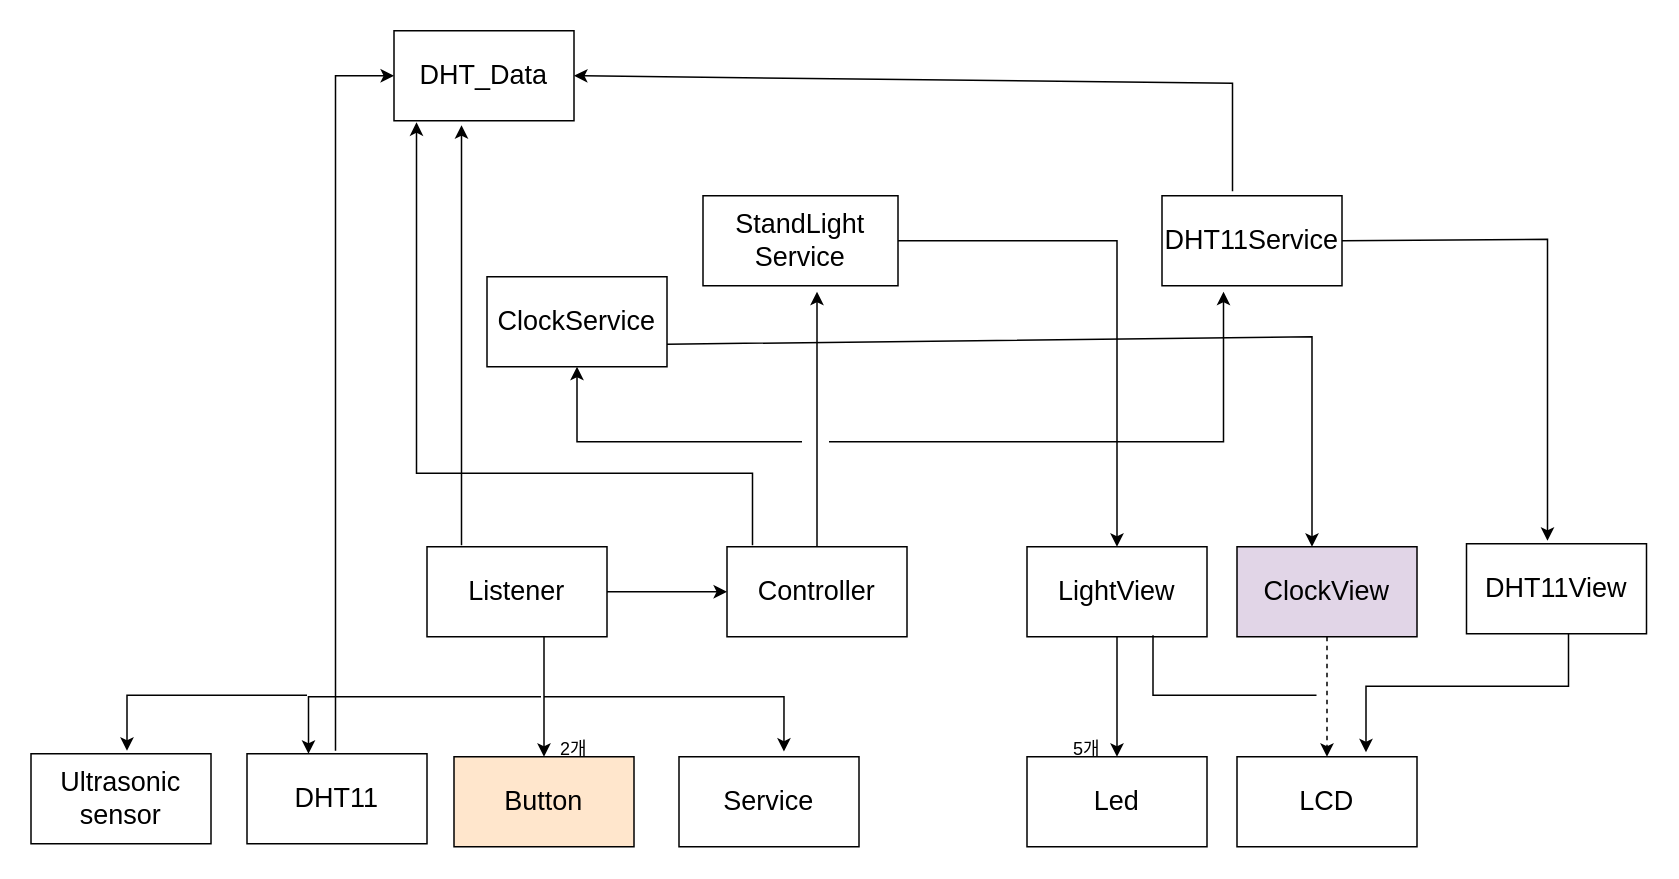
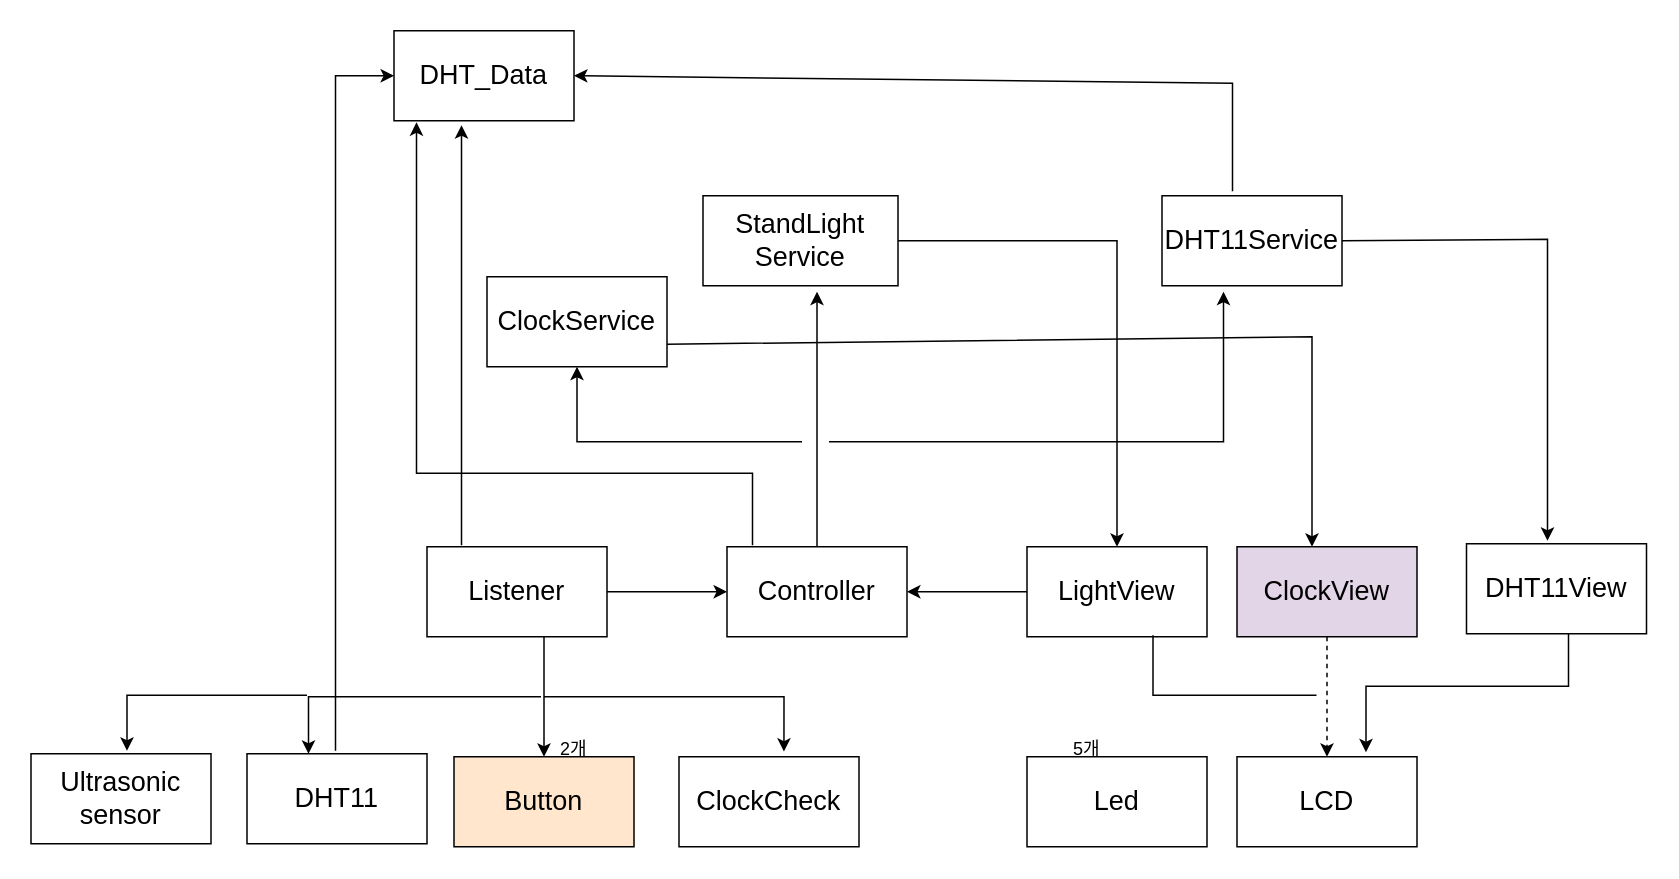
(1117, 692) -> (972, 592)
(769, 802) -> (769, 802)
